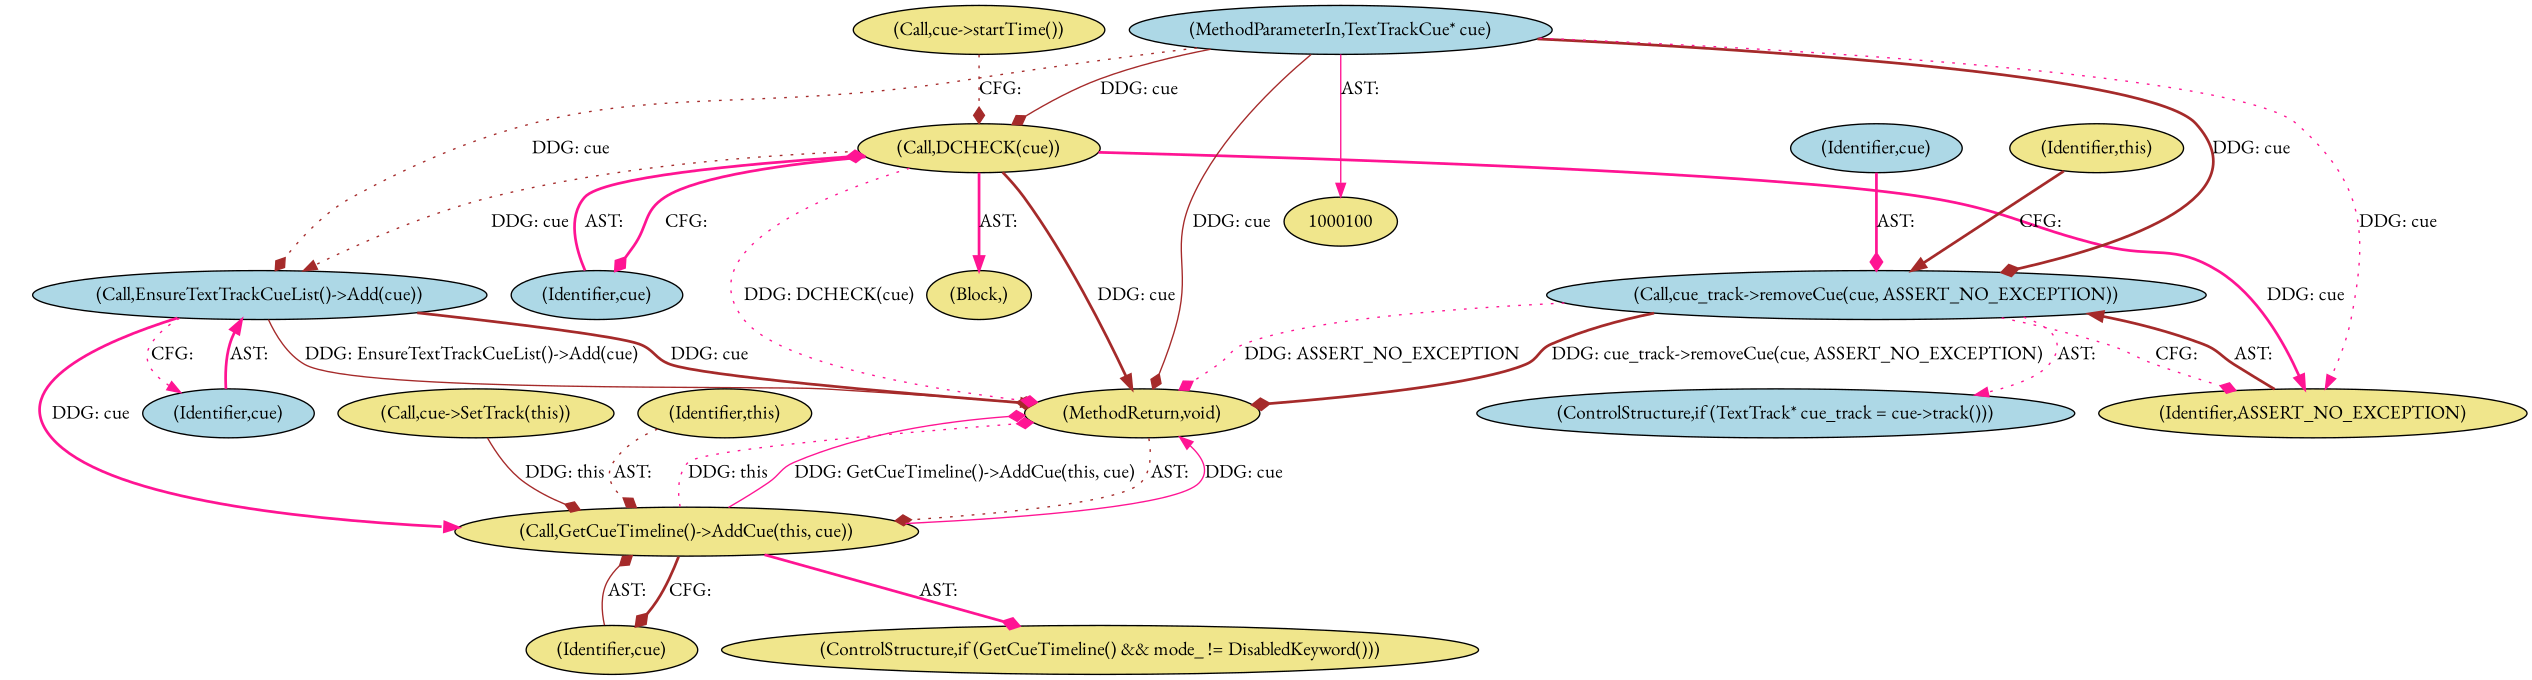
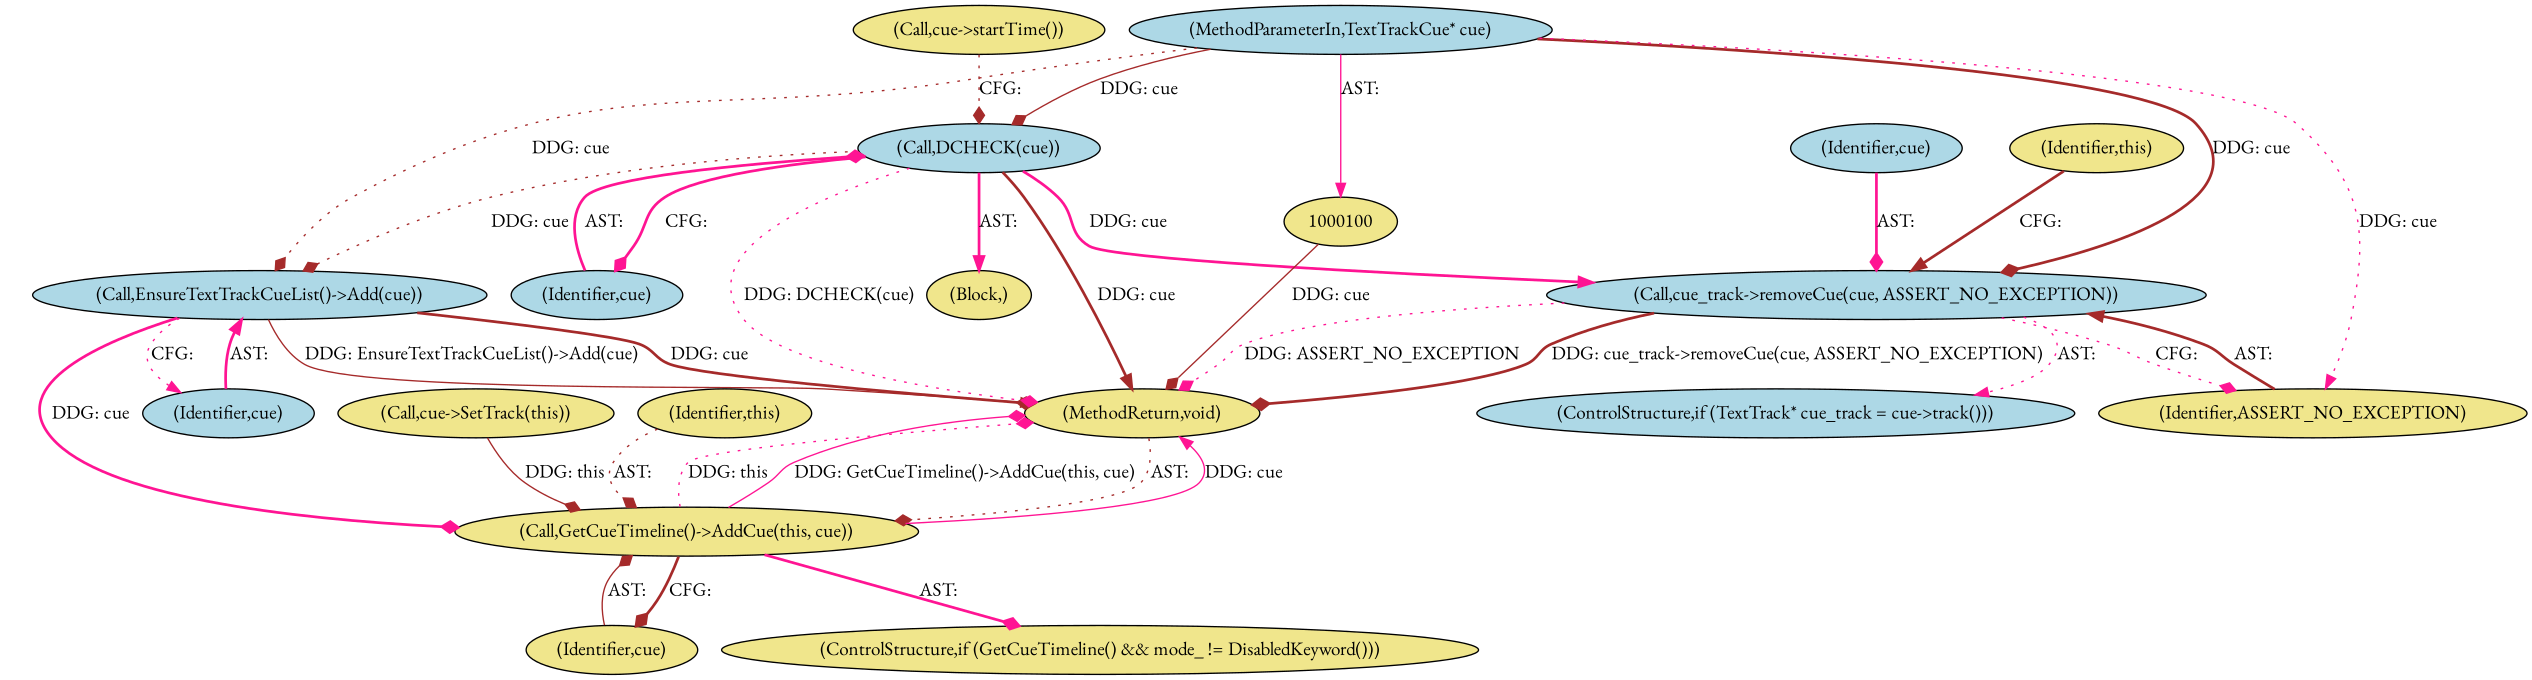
(979, 148) -> (979, 148)
(580, 179) -> (580, 179)
(1731, 179) -> (1282, 267)
(1194, 195) -> (1248, 311)
(140, 484) -> (140, 484)
